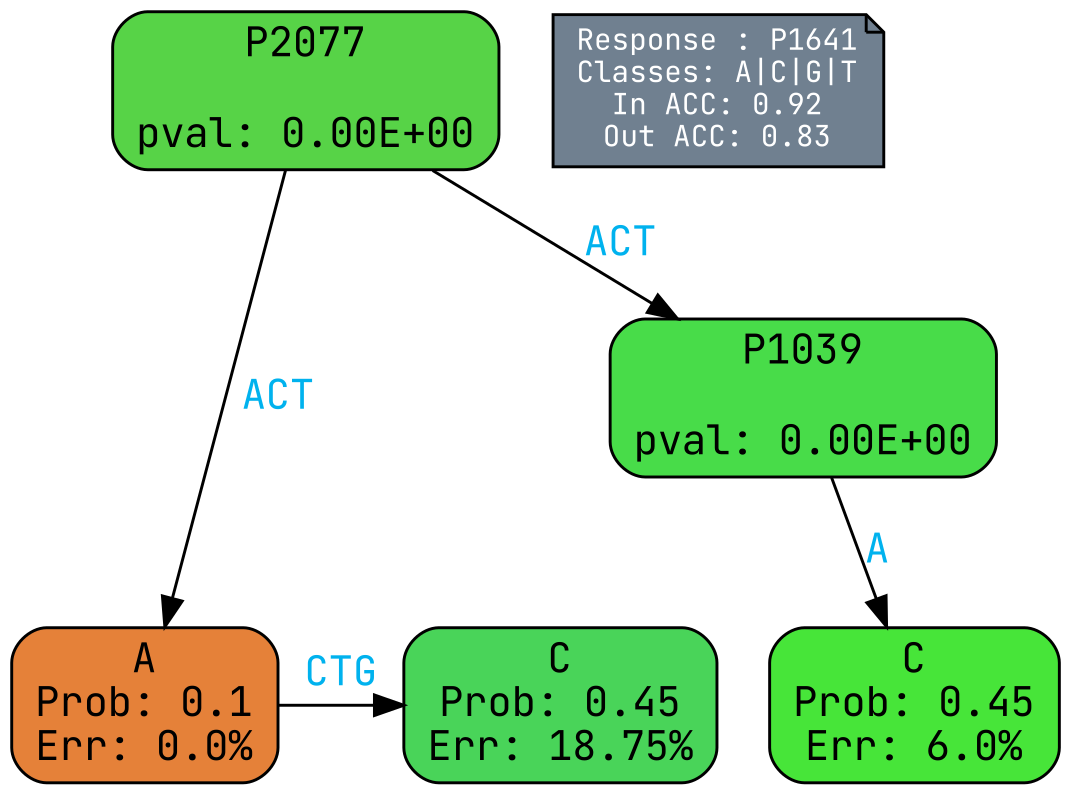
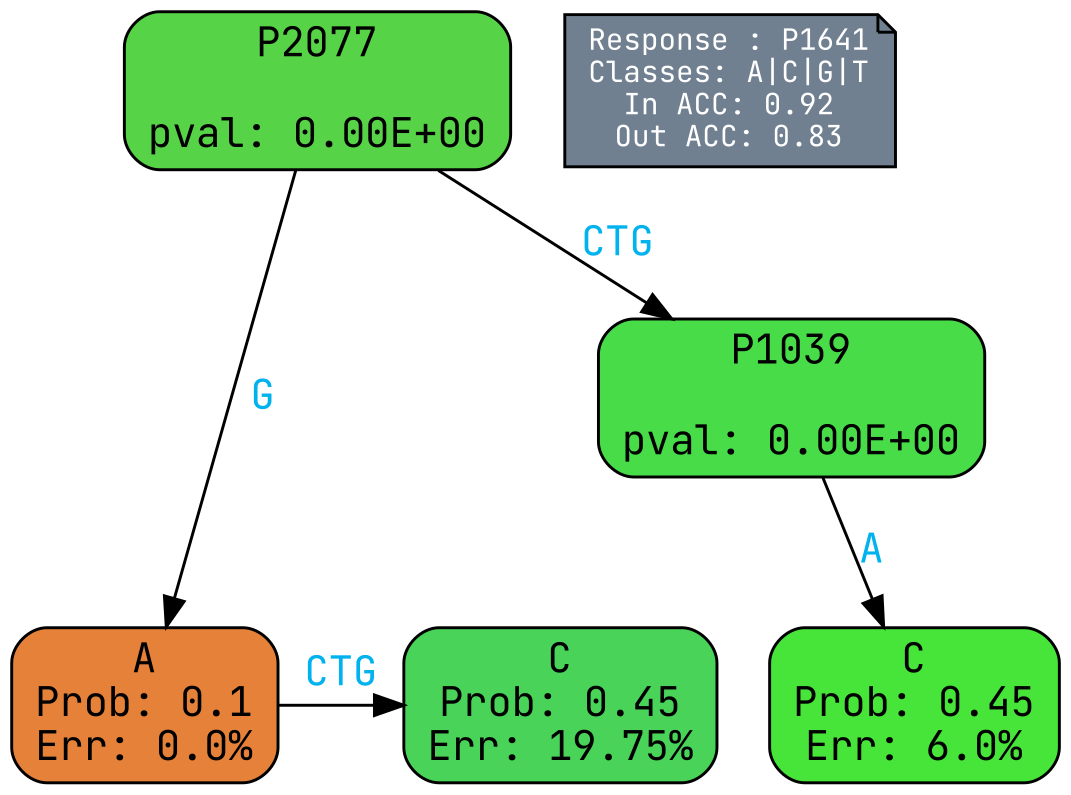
(620, 244) -> (617, 244)
(278, 398) -> (263, 398)
(560, 705) -> (560, 705)
